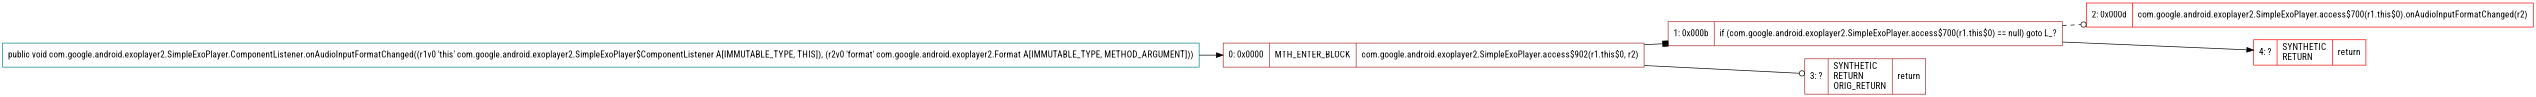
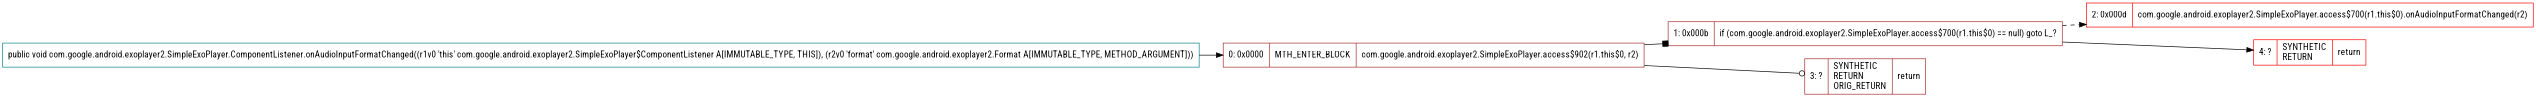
(2072, 25) -> (2071, 25)
